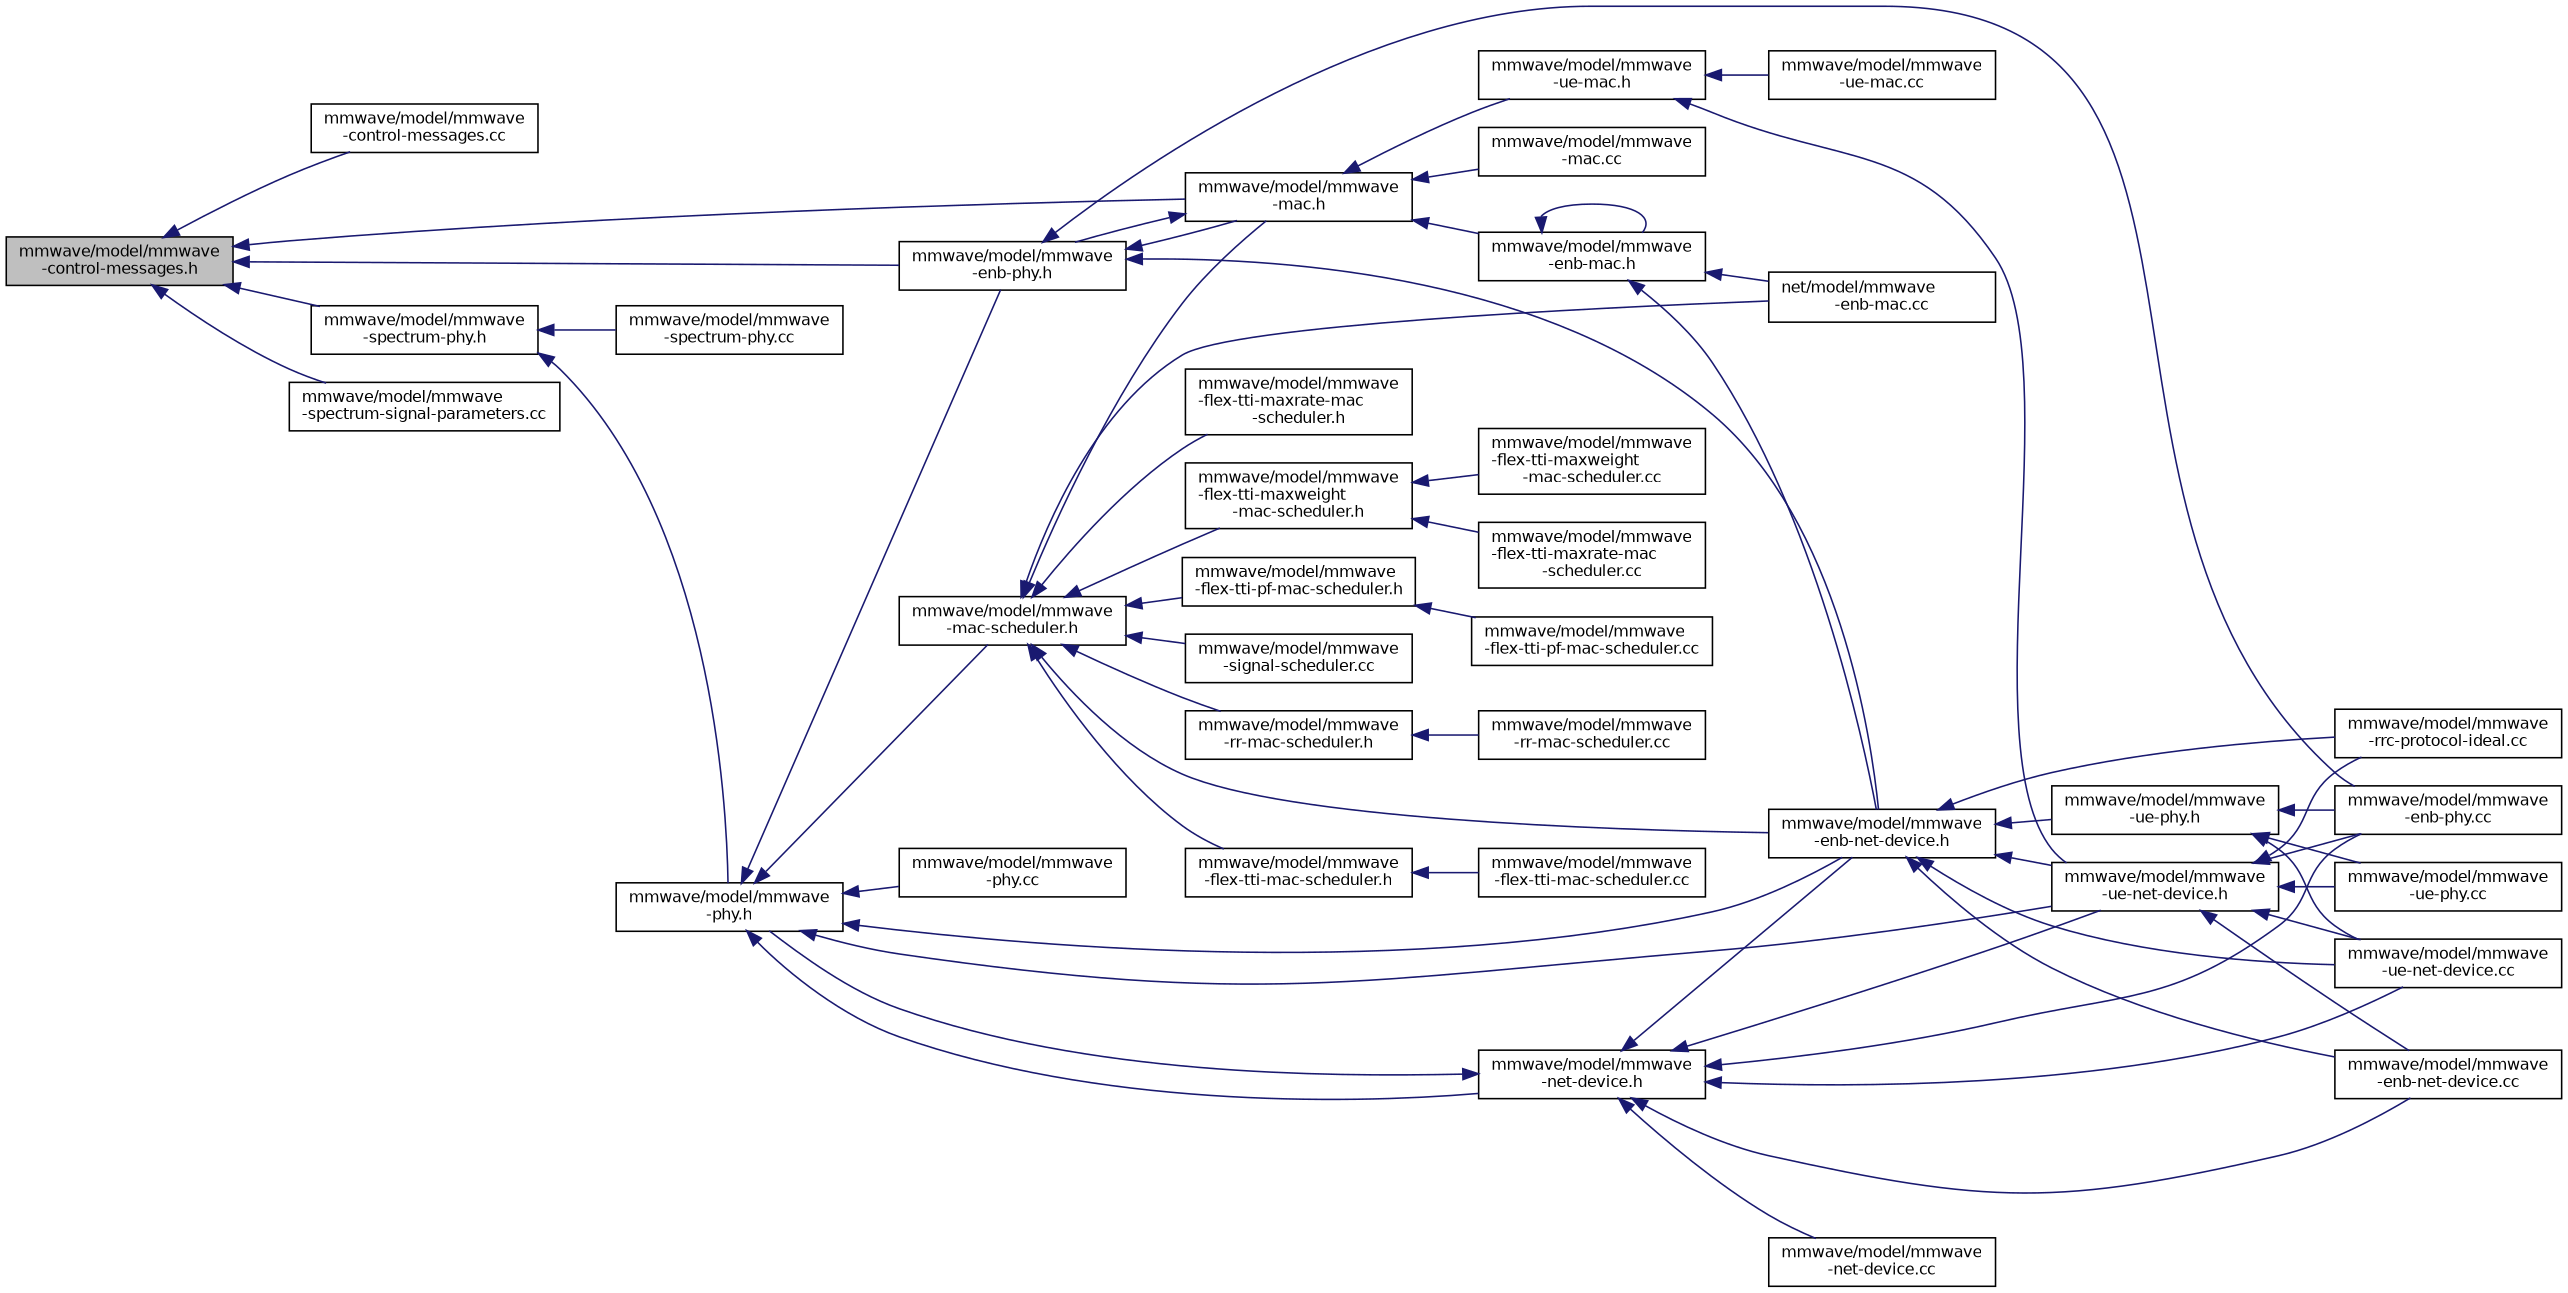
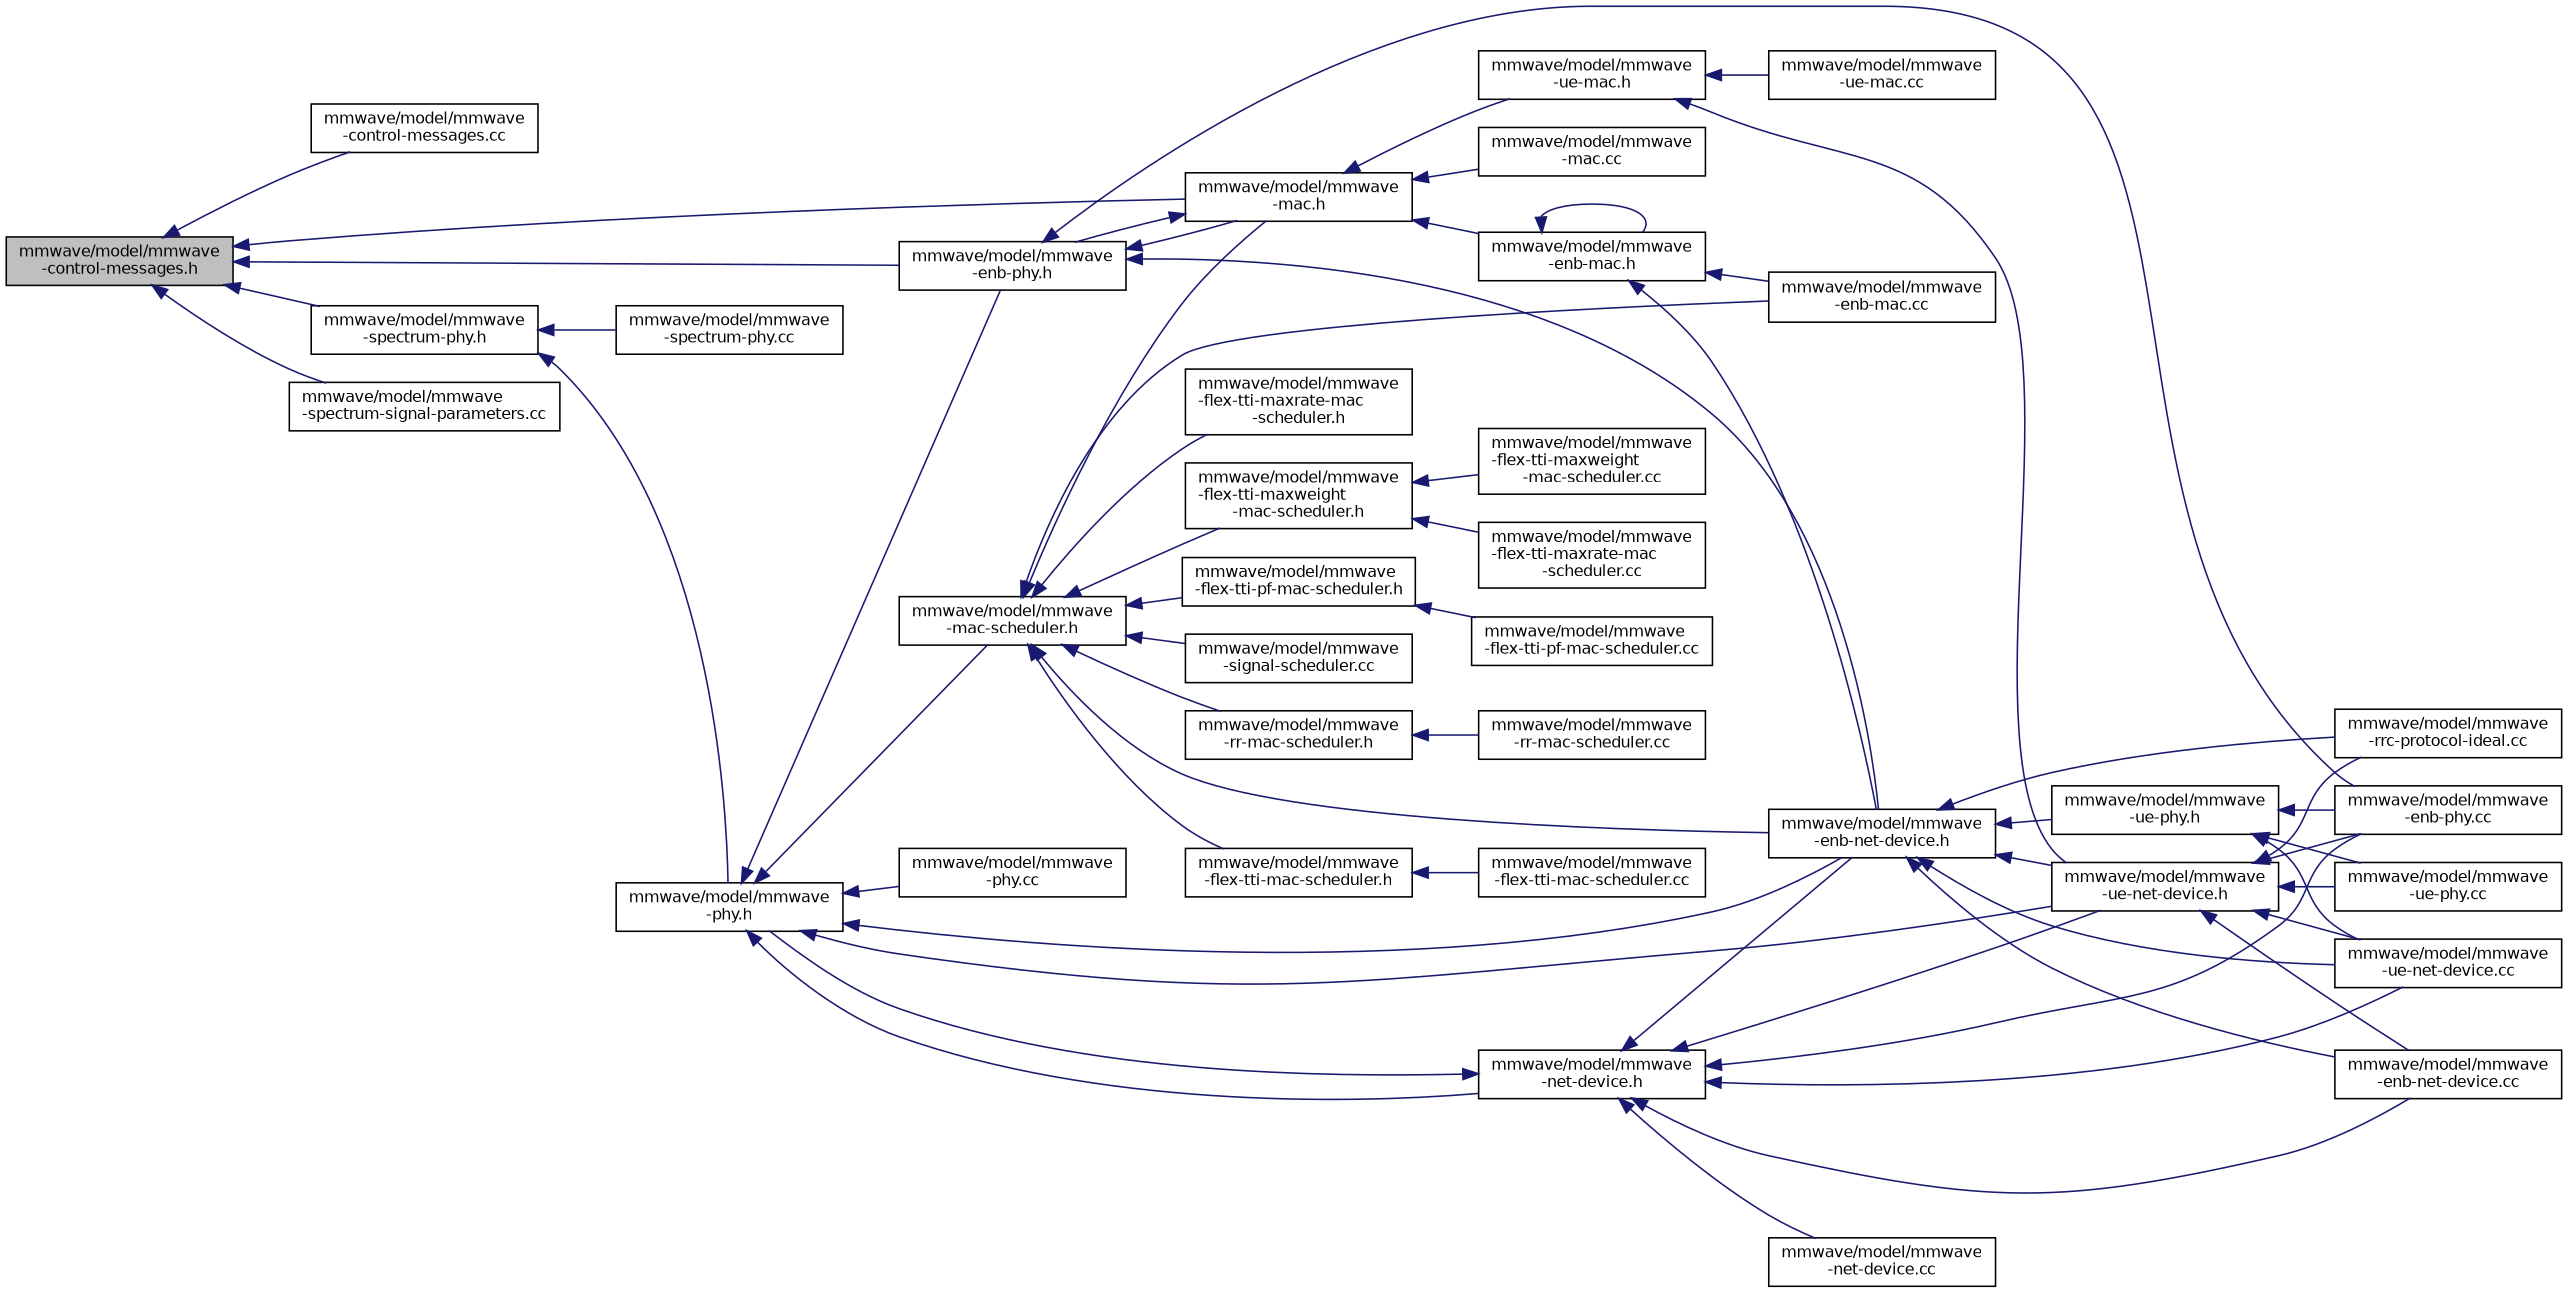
(1882, 297) -> (1882, 297)
